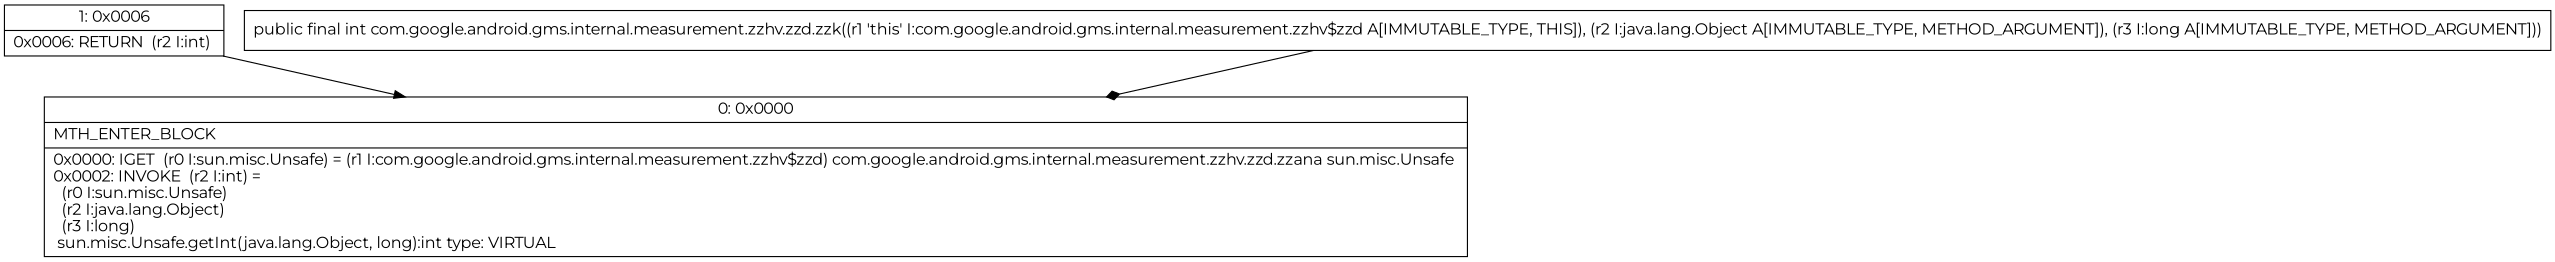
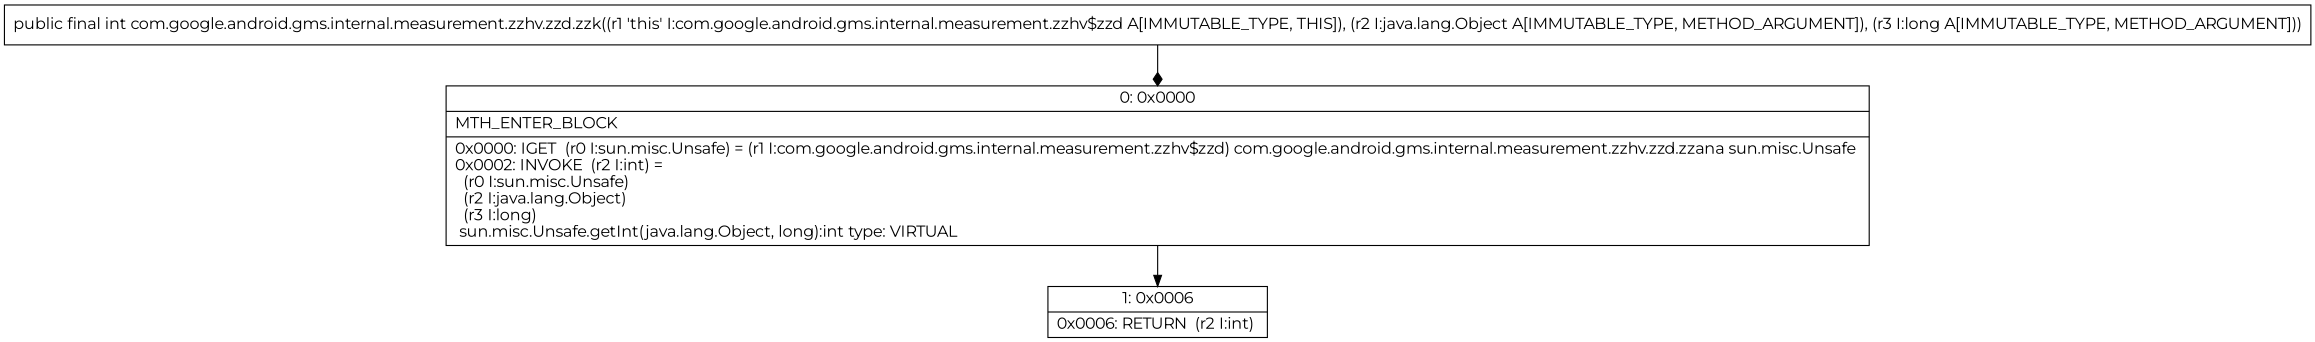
(309, 75) -> (1158, 260)
